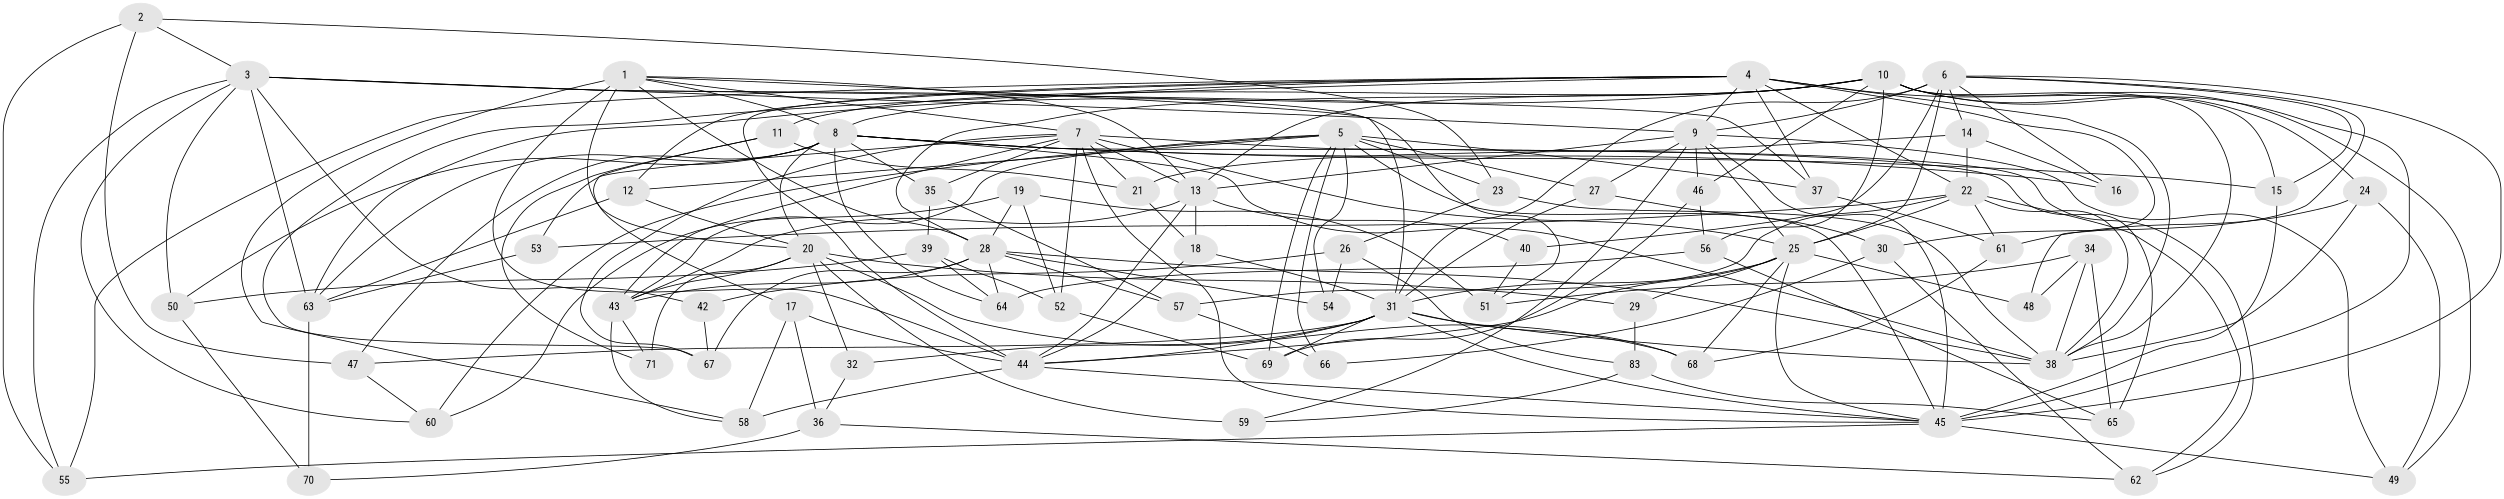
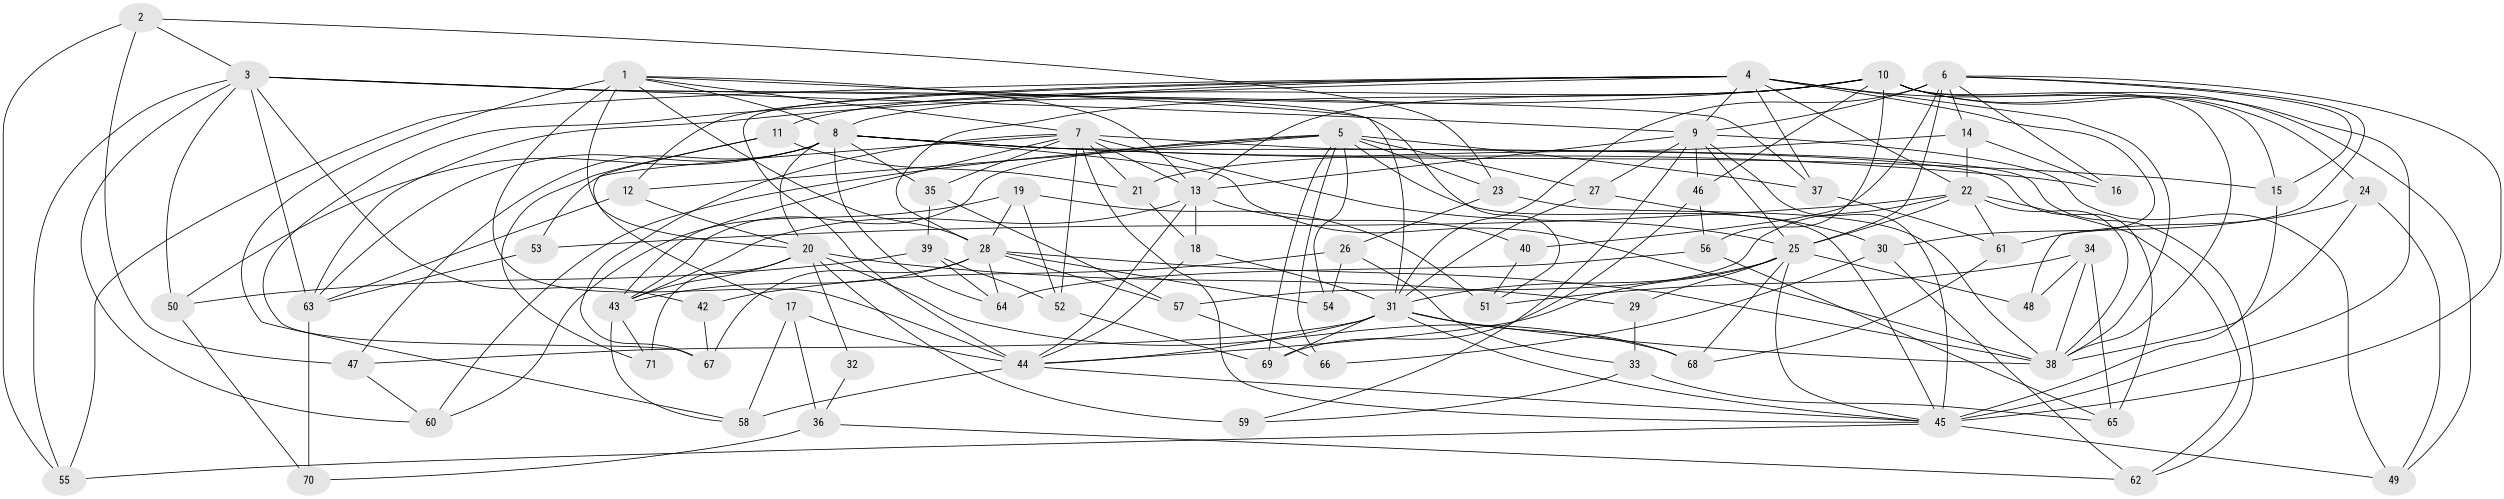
(1125, 345) -> none
(1635, 365) -> (1635, 365)
